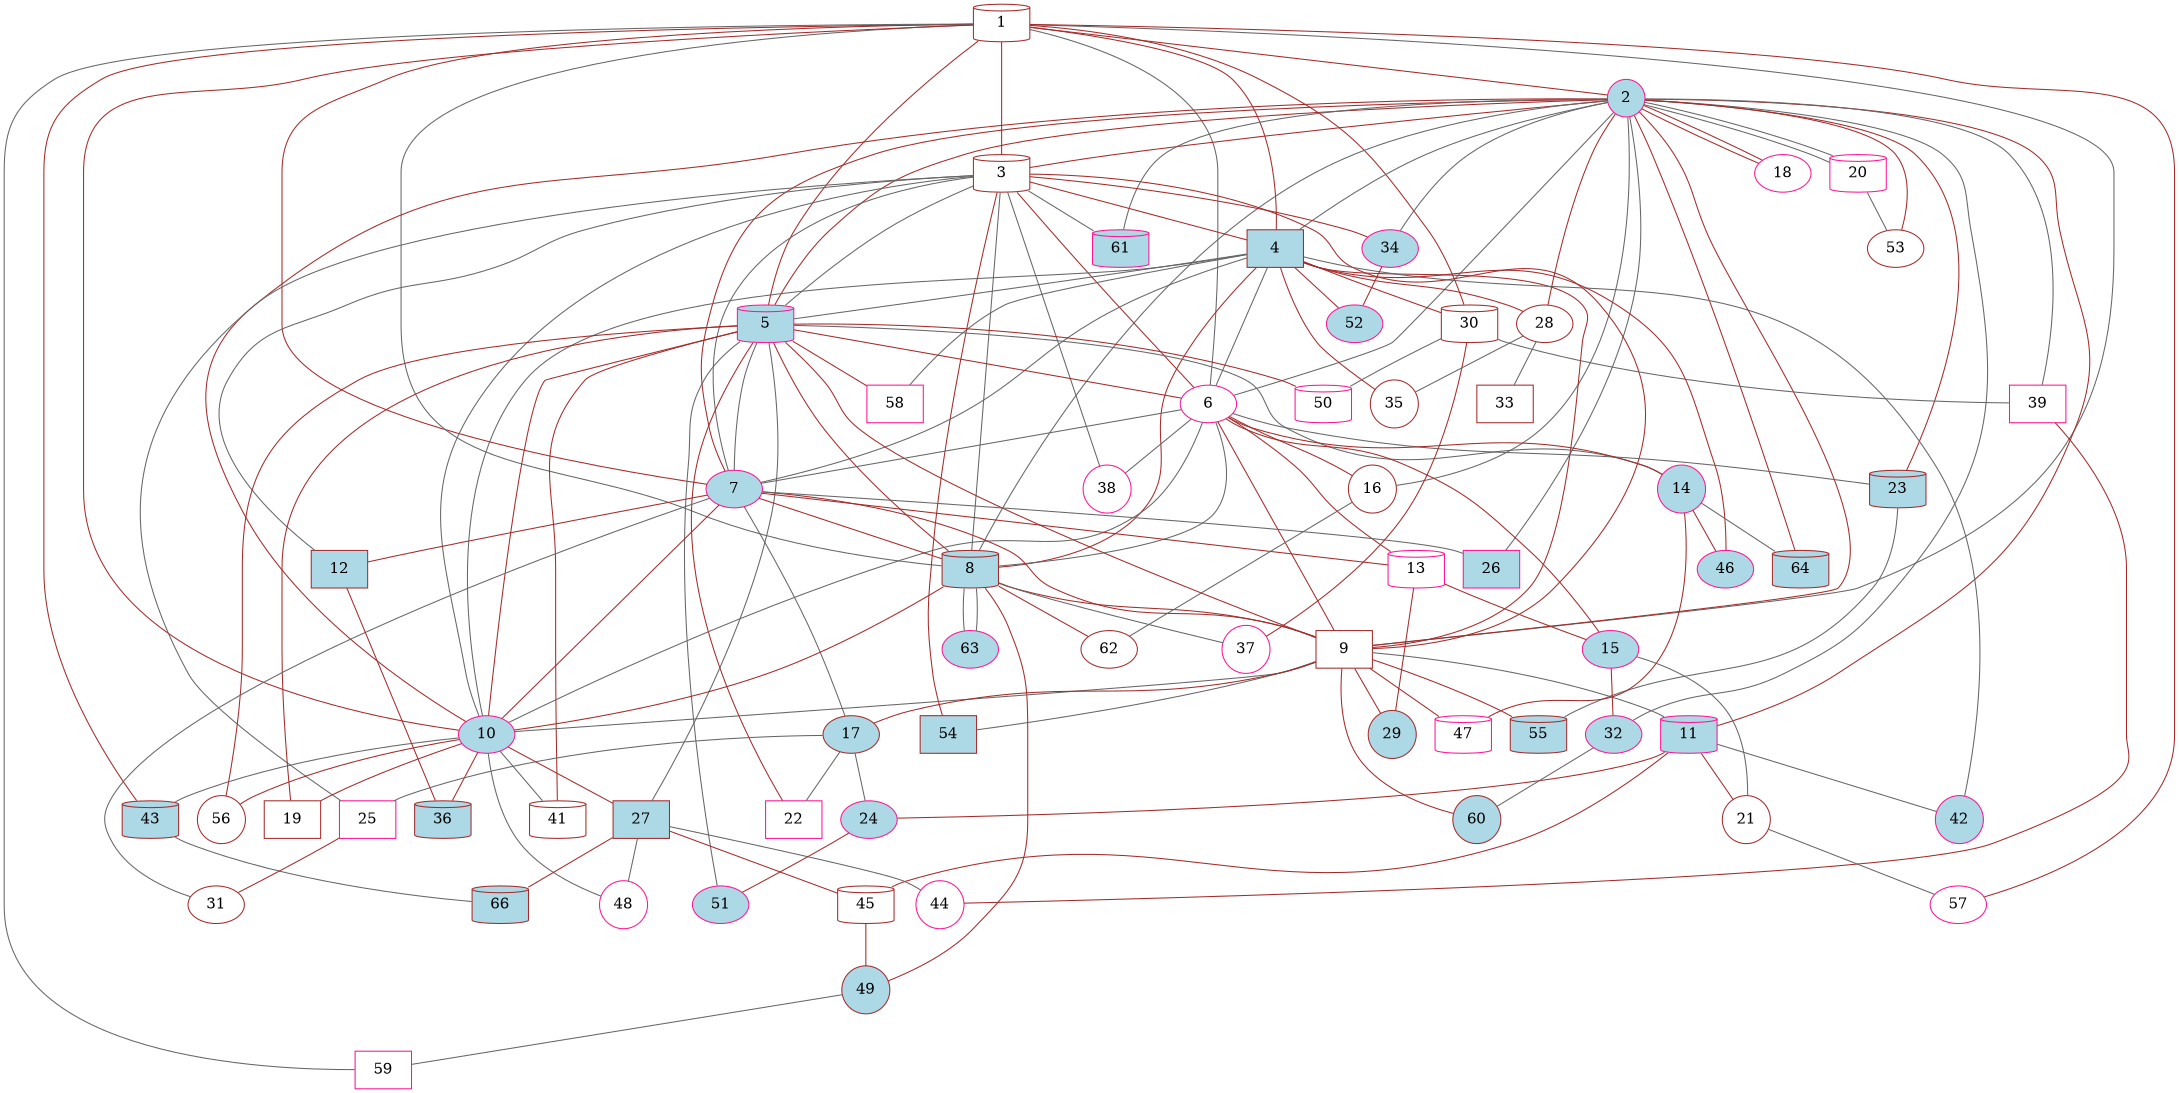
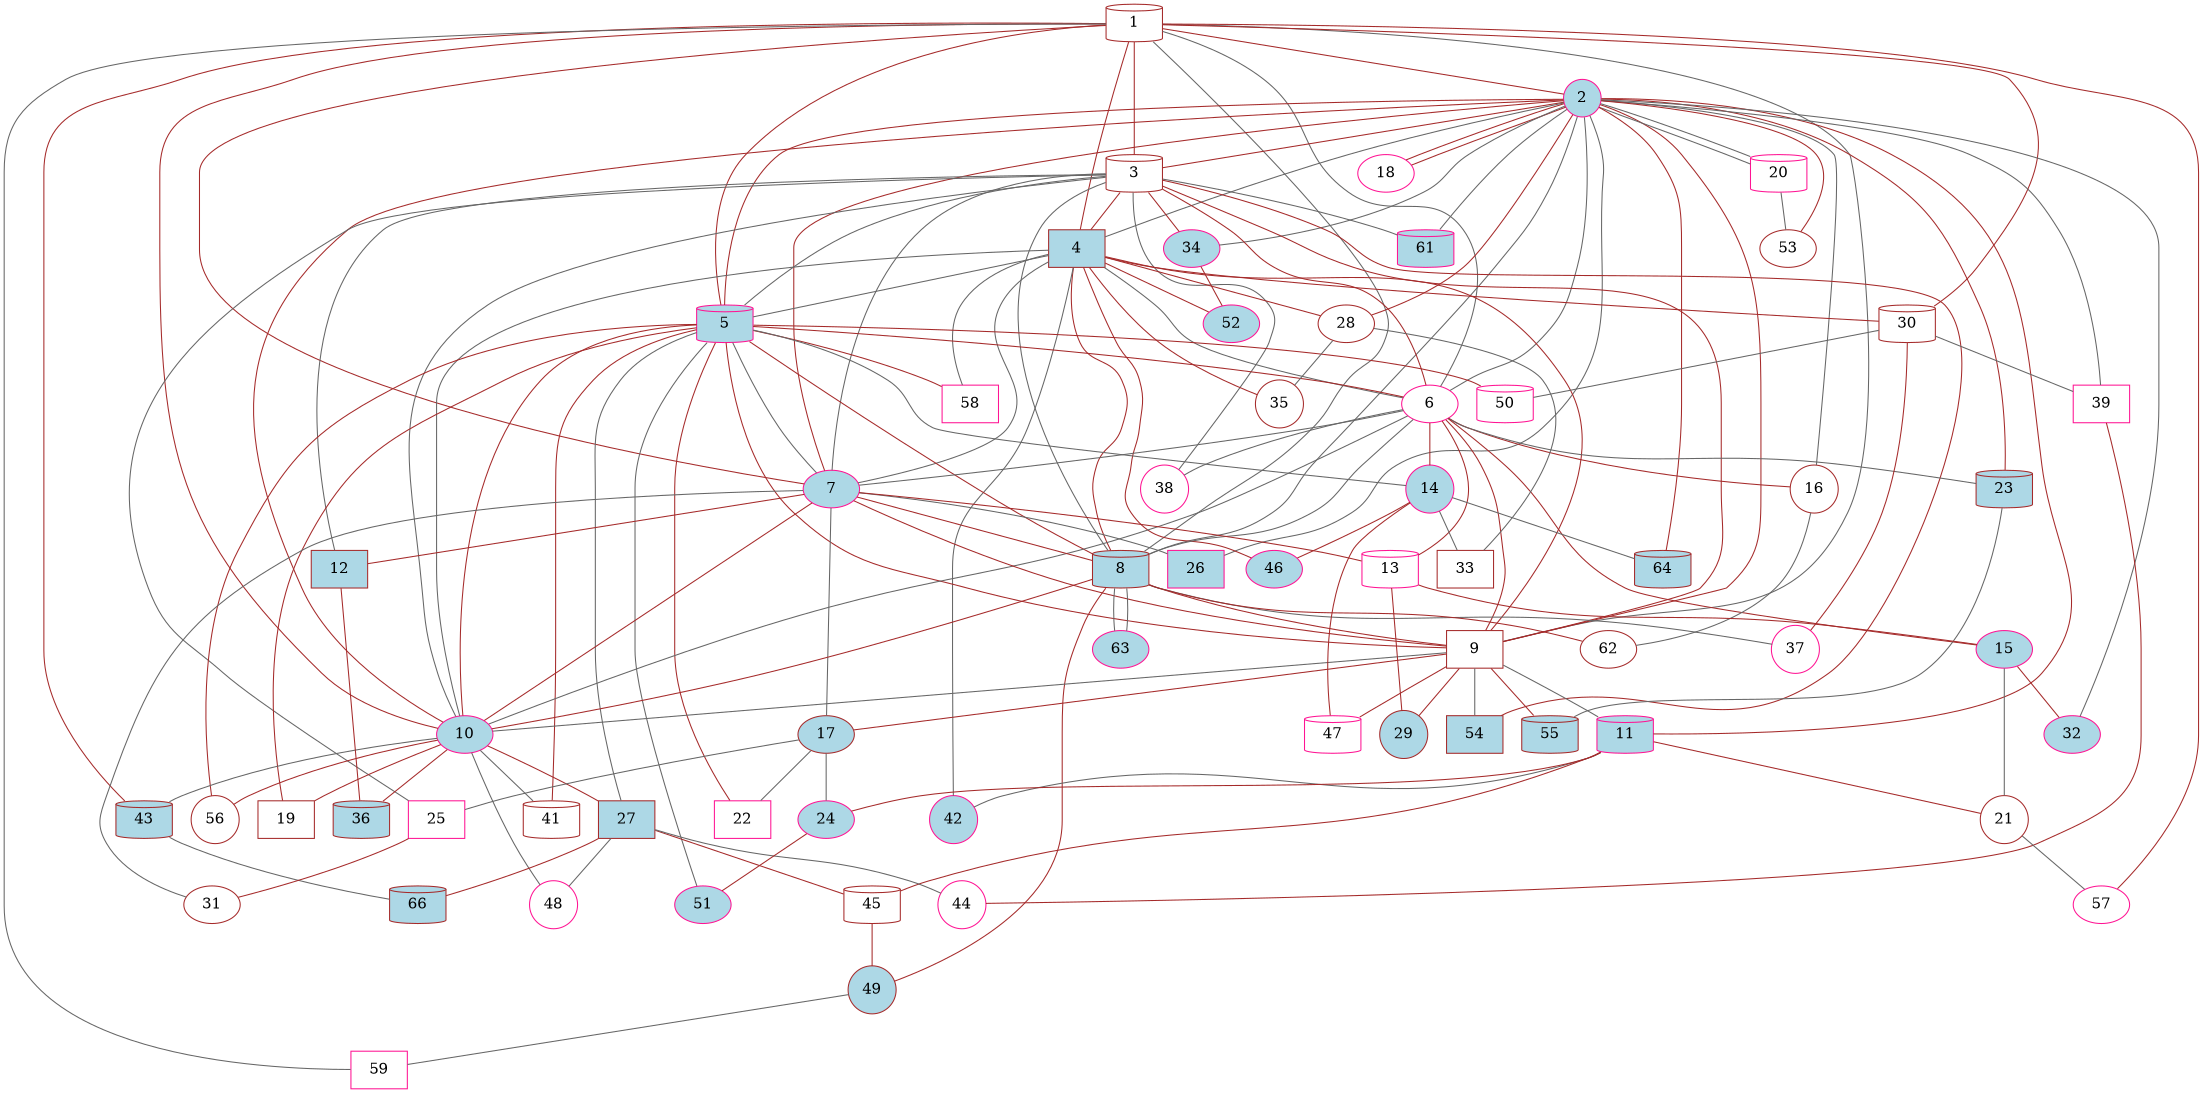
none -> (1446, 526)
(1477, 820) -> none
